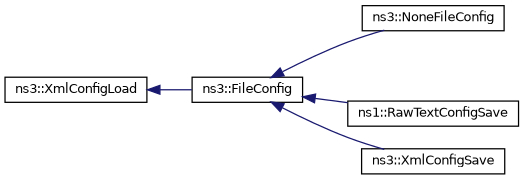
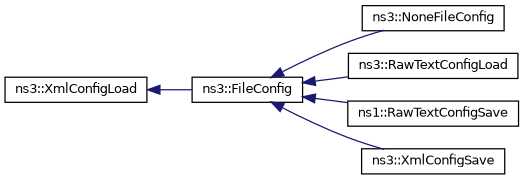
none -> (433, 66)
